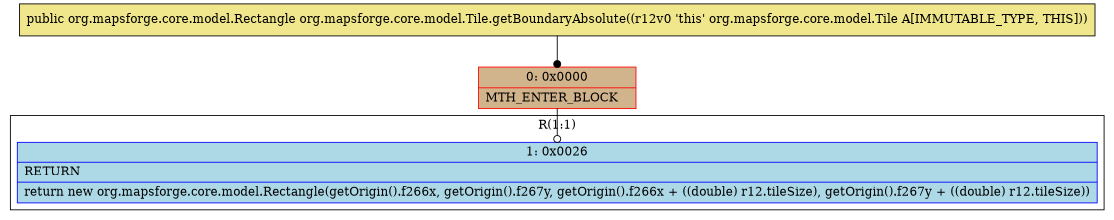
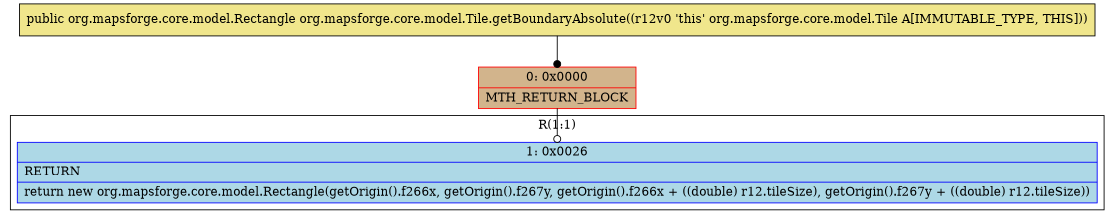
(552, 98) -> (557, 98)
